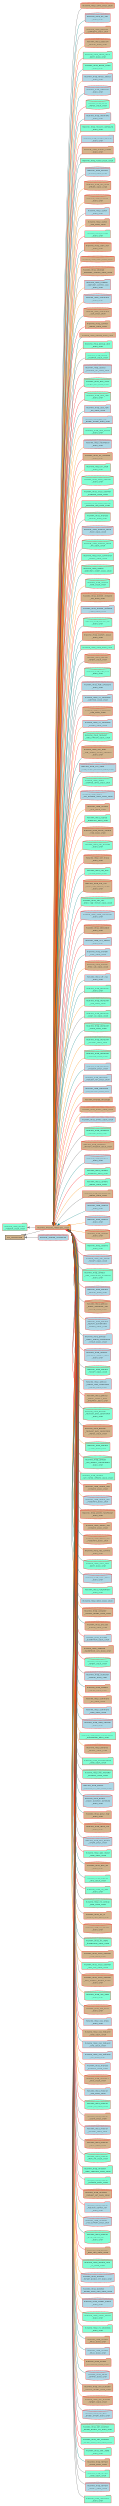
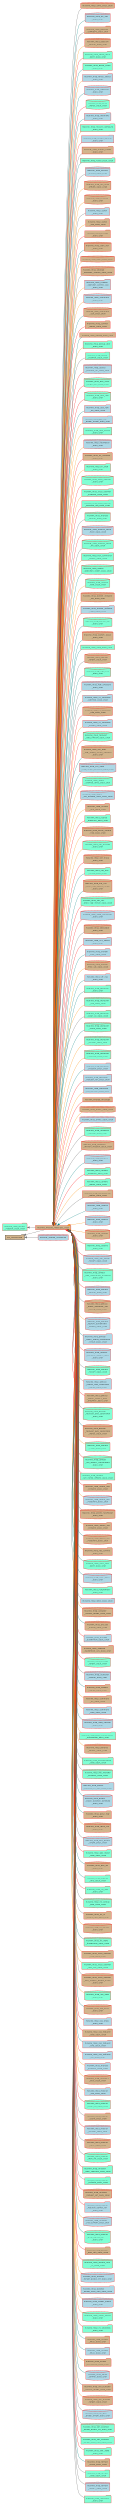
(98, 234) -> (98, 234)
